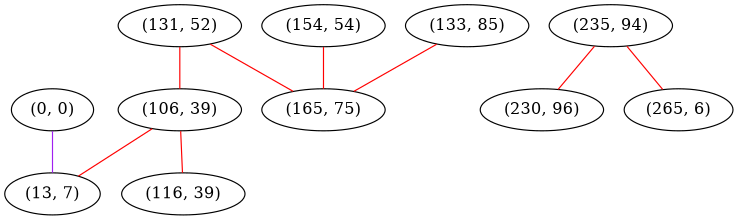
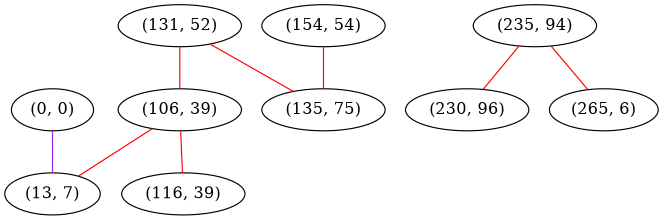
(467, 26) -> none
(323, 110) -> (323, 110)
